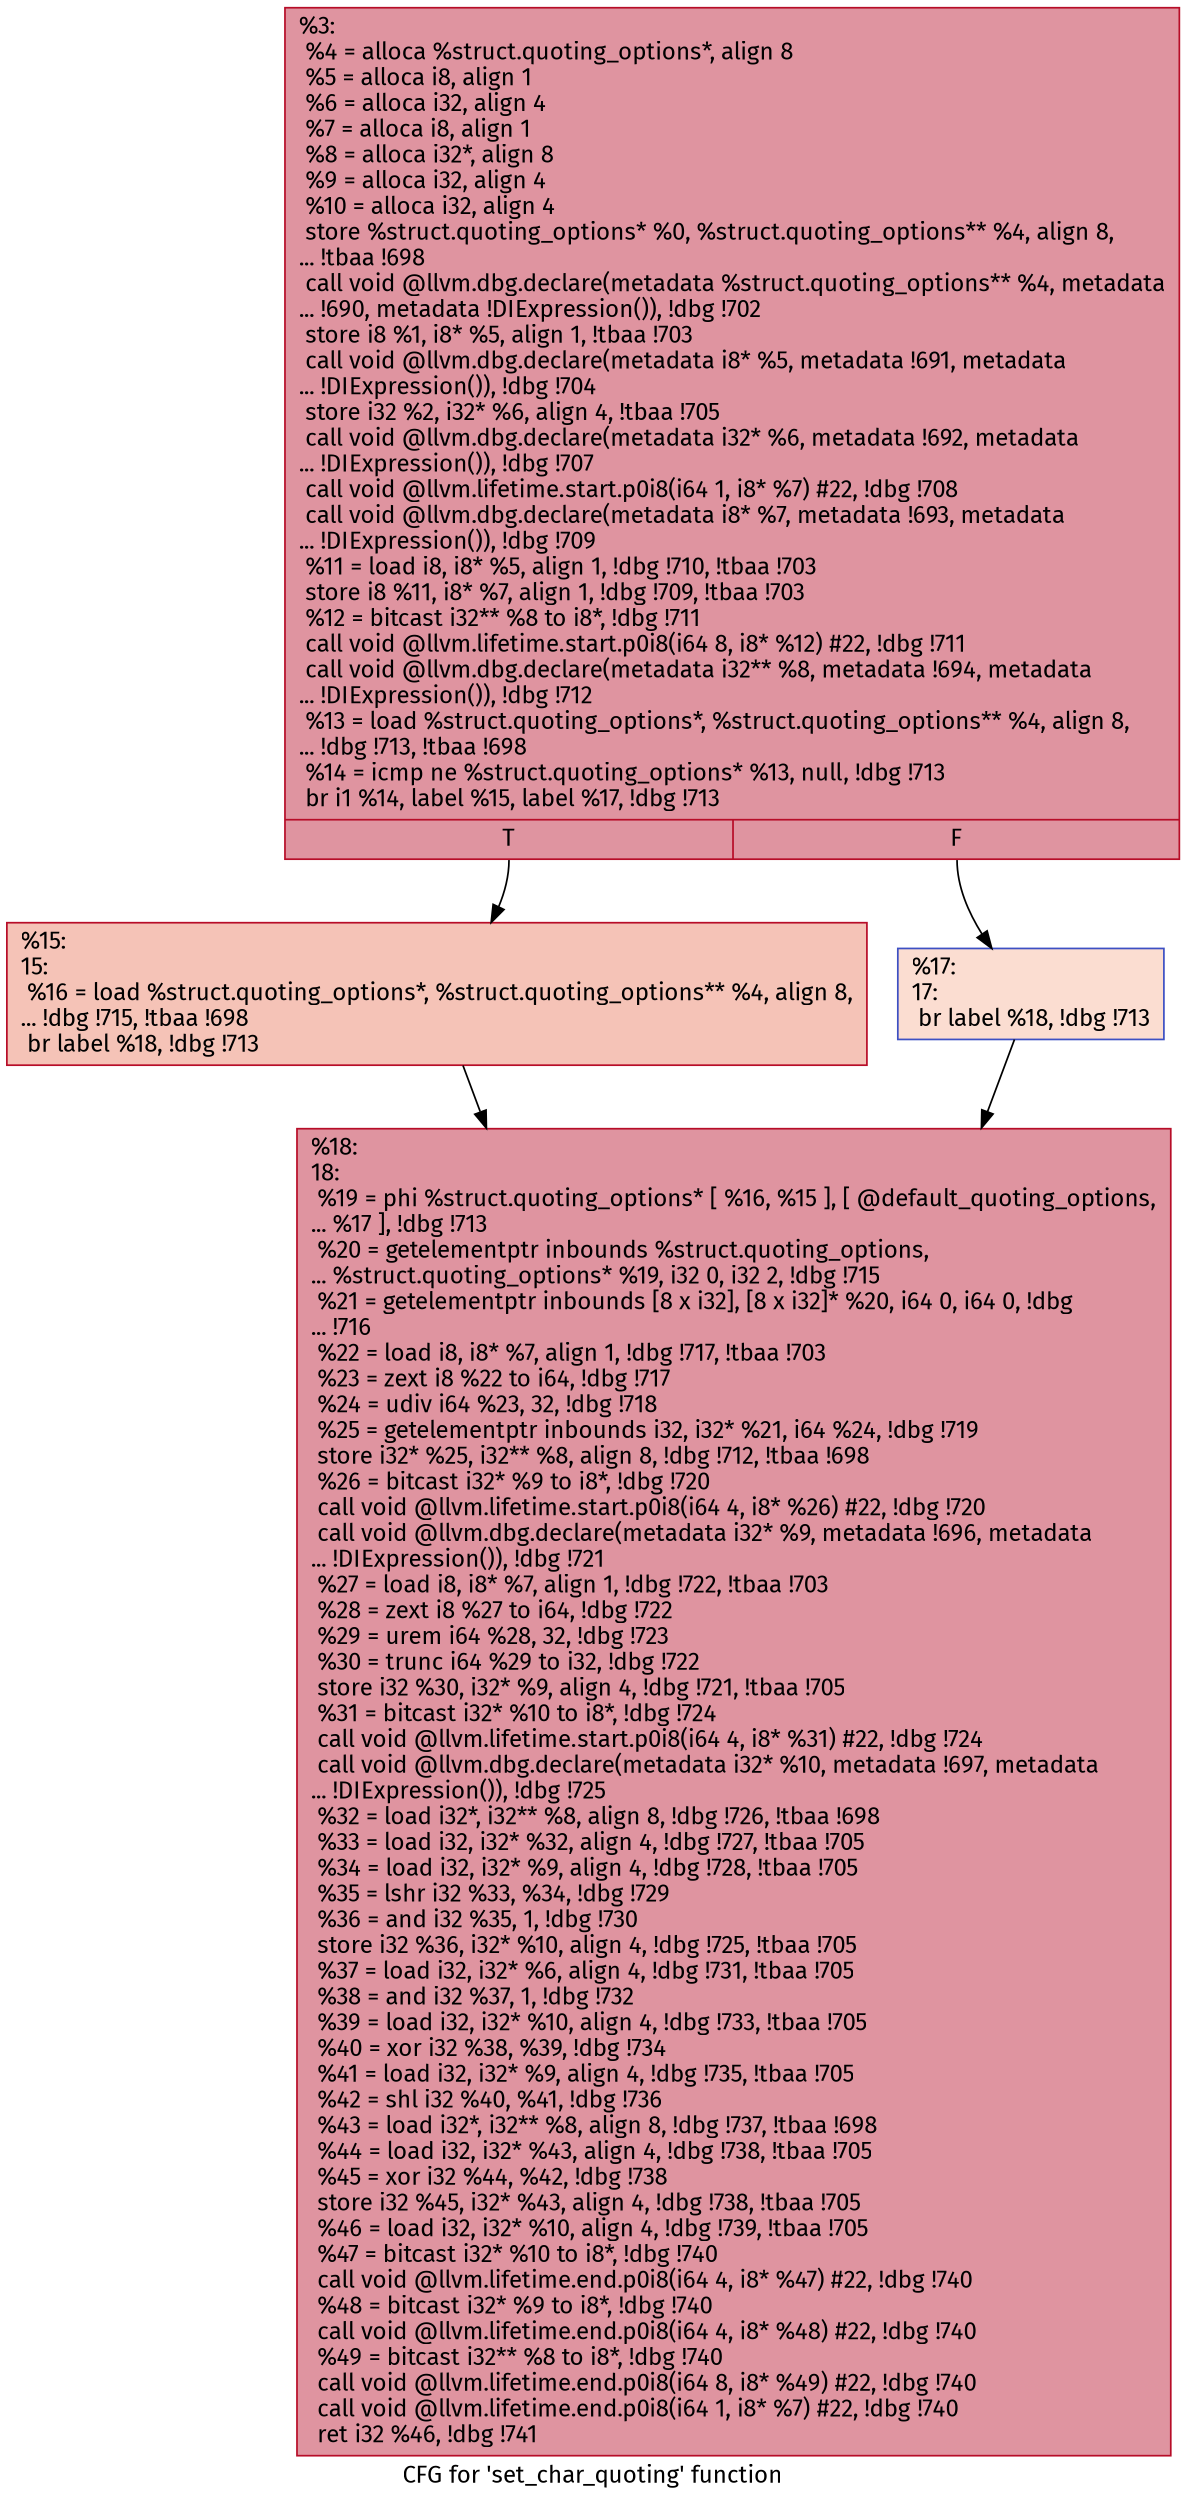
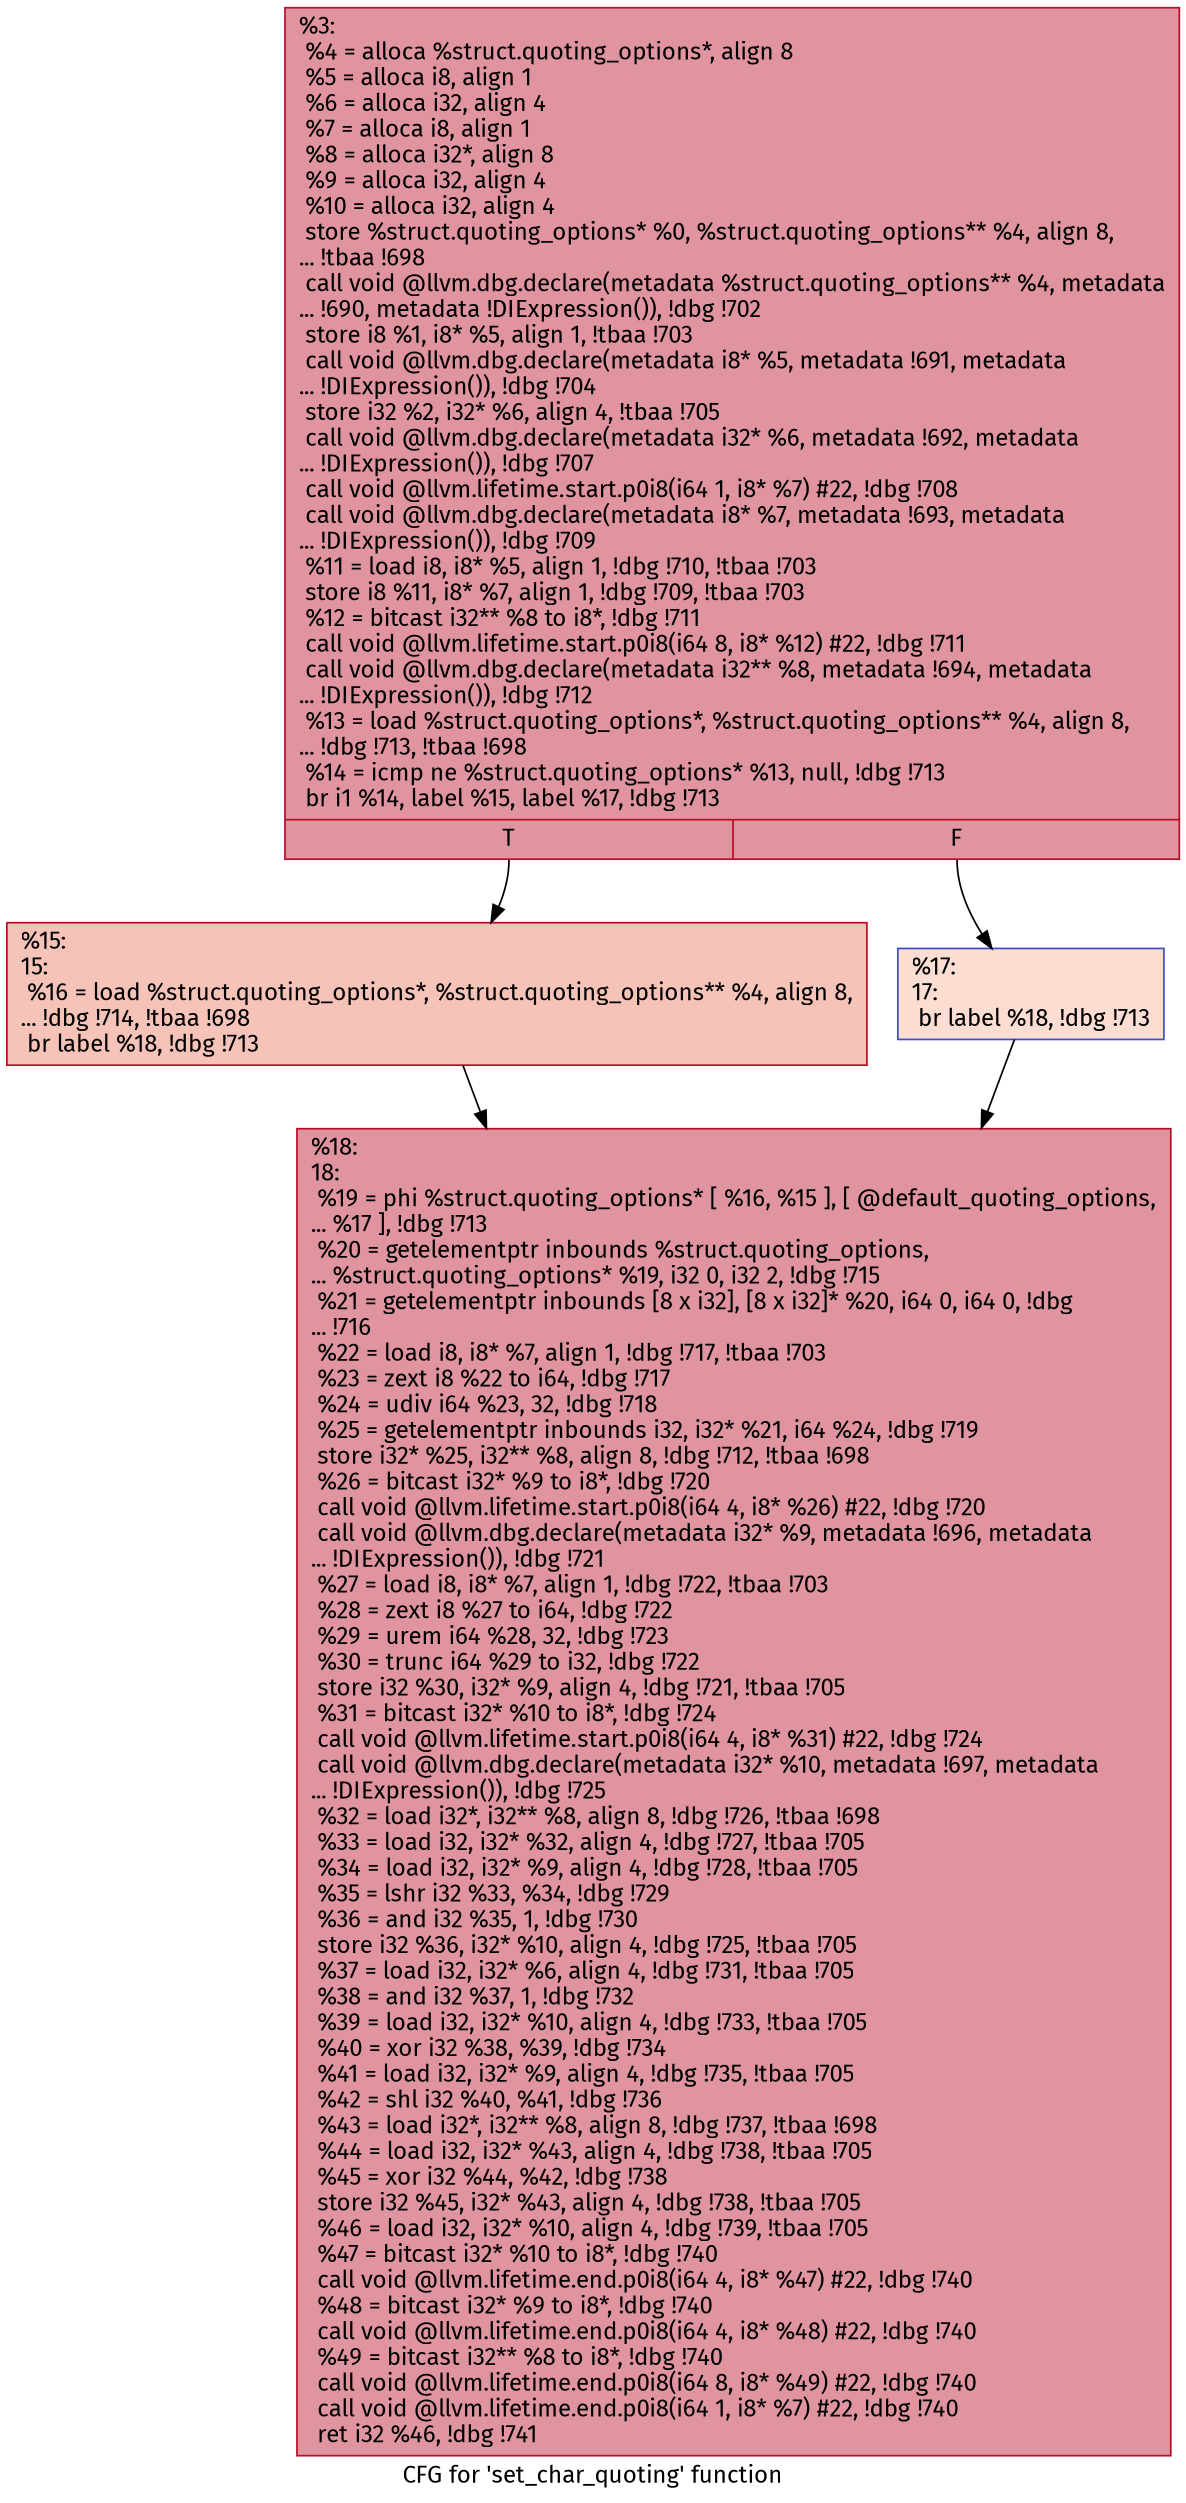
(135, 1019) -> (136, 1019)
